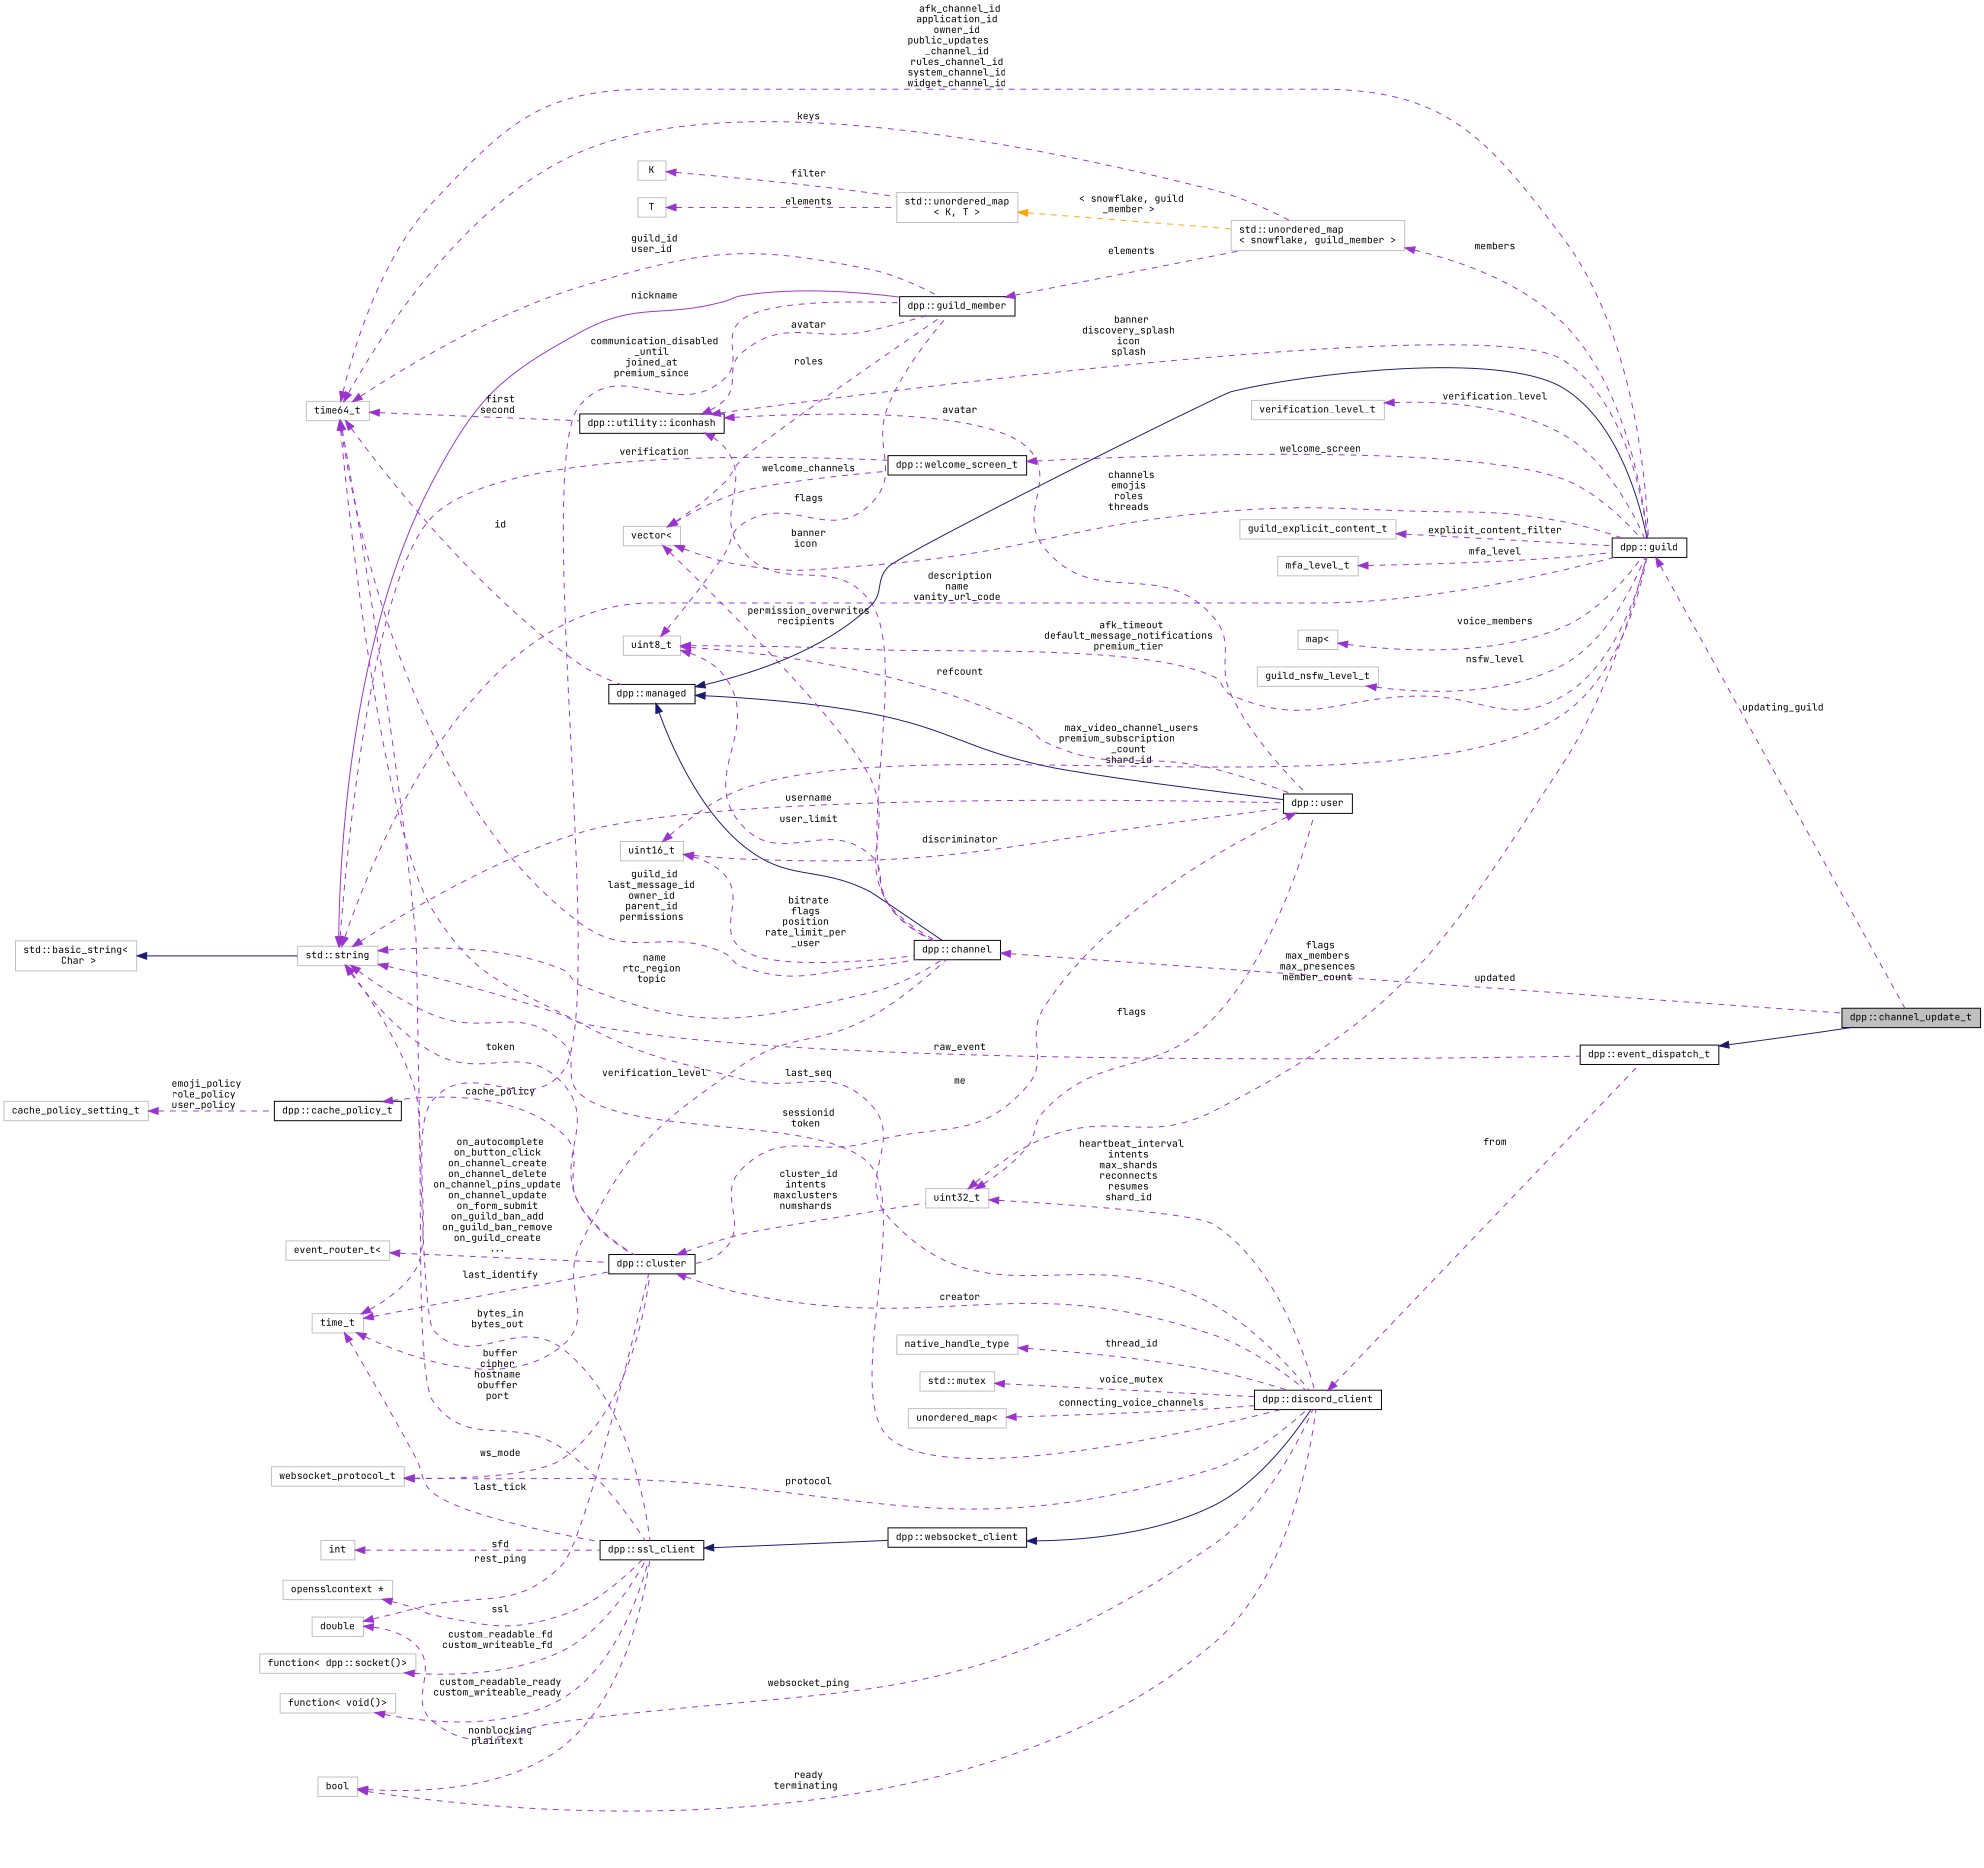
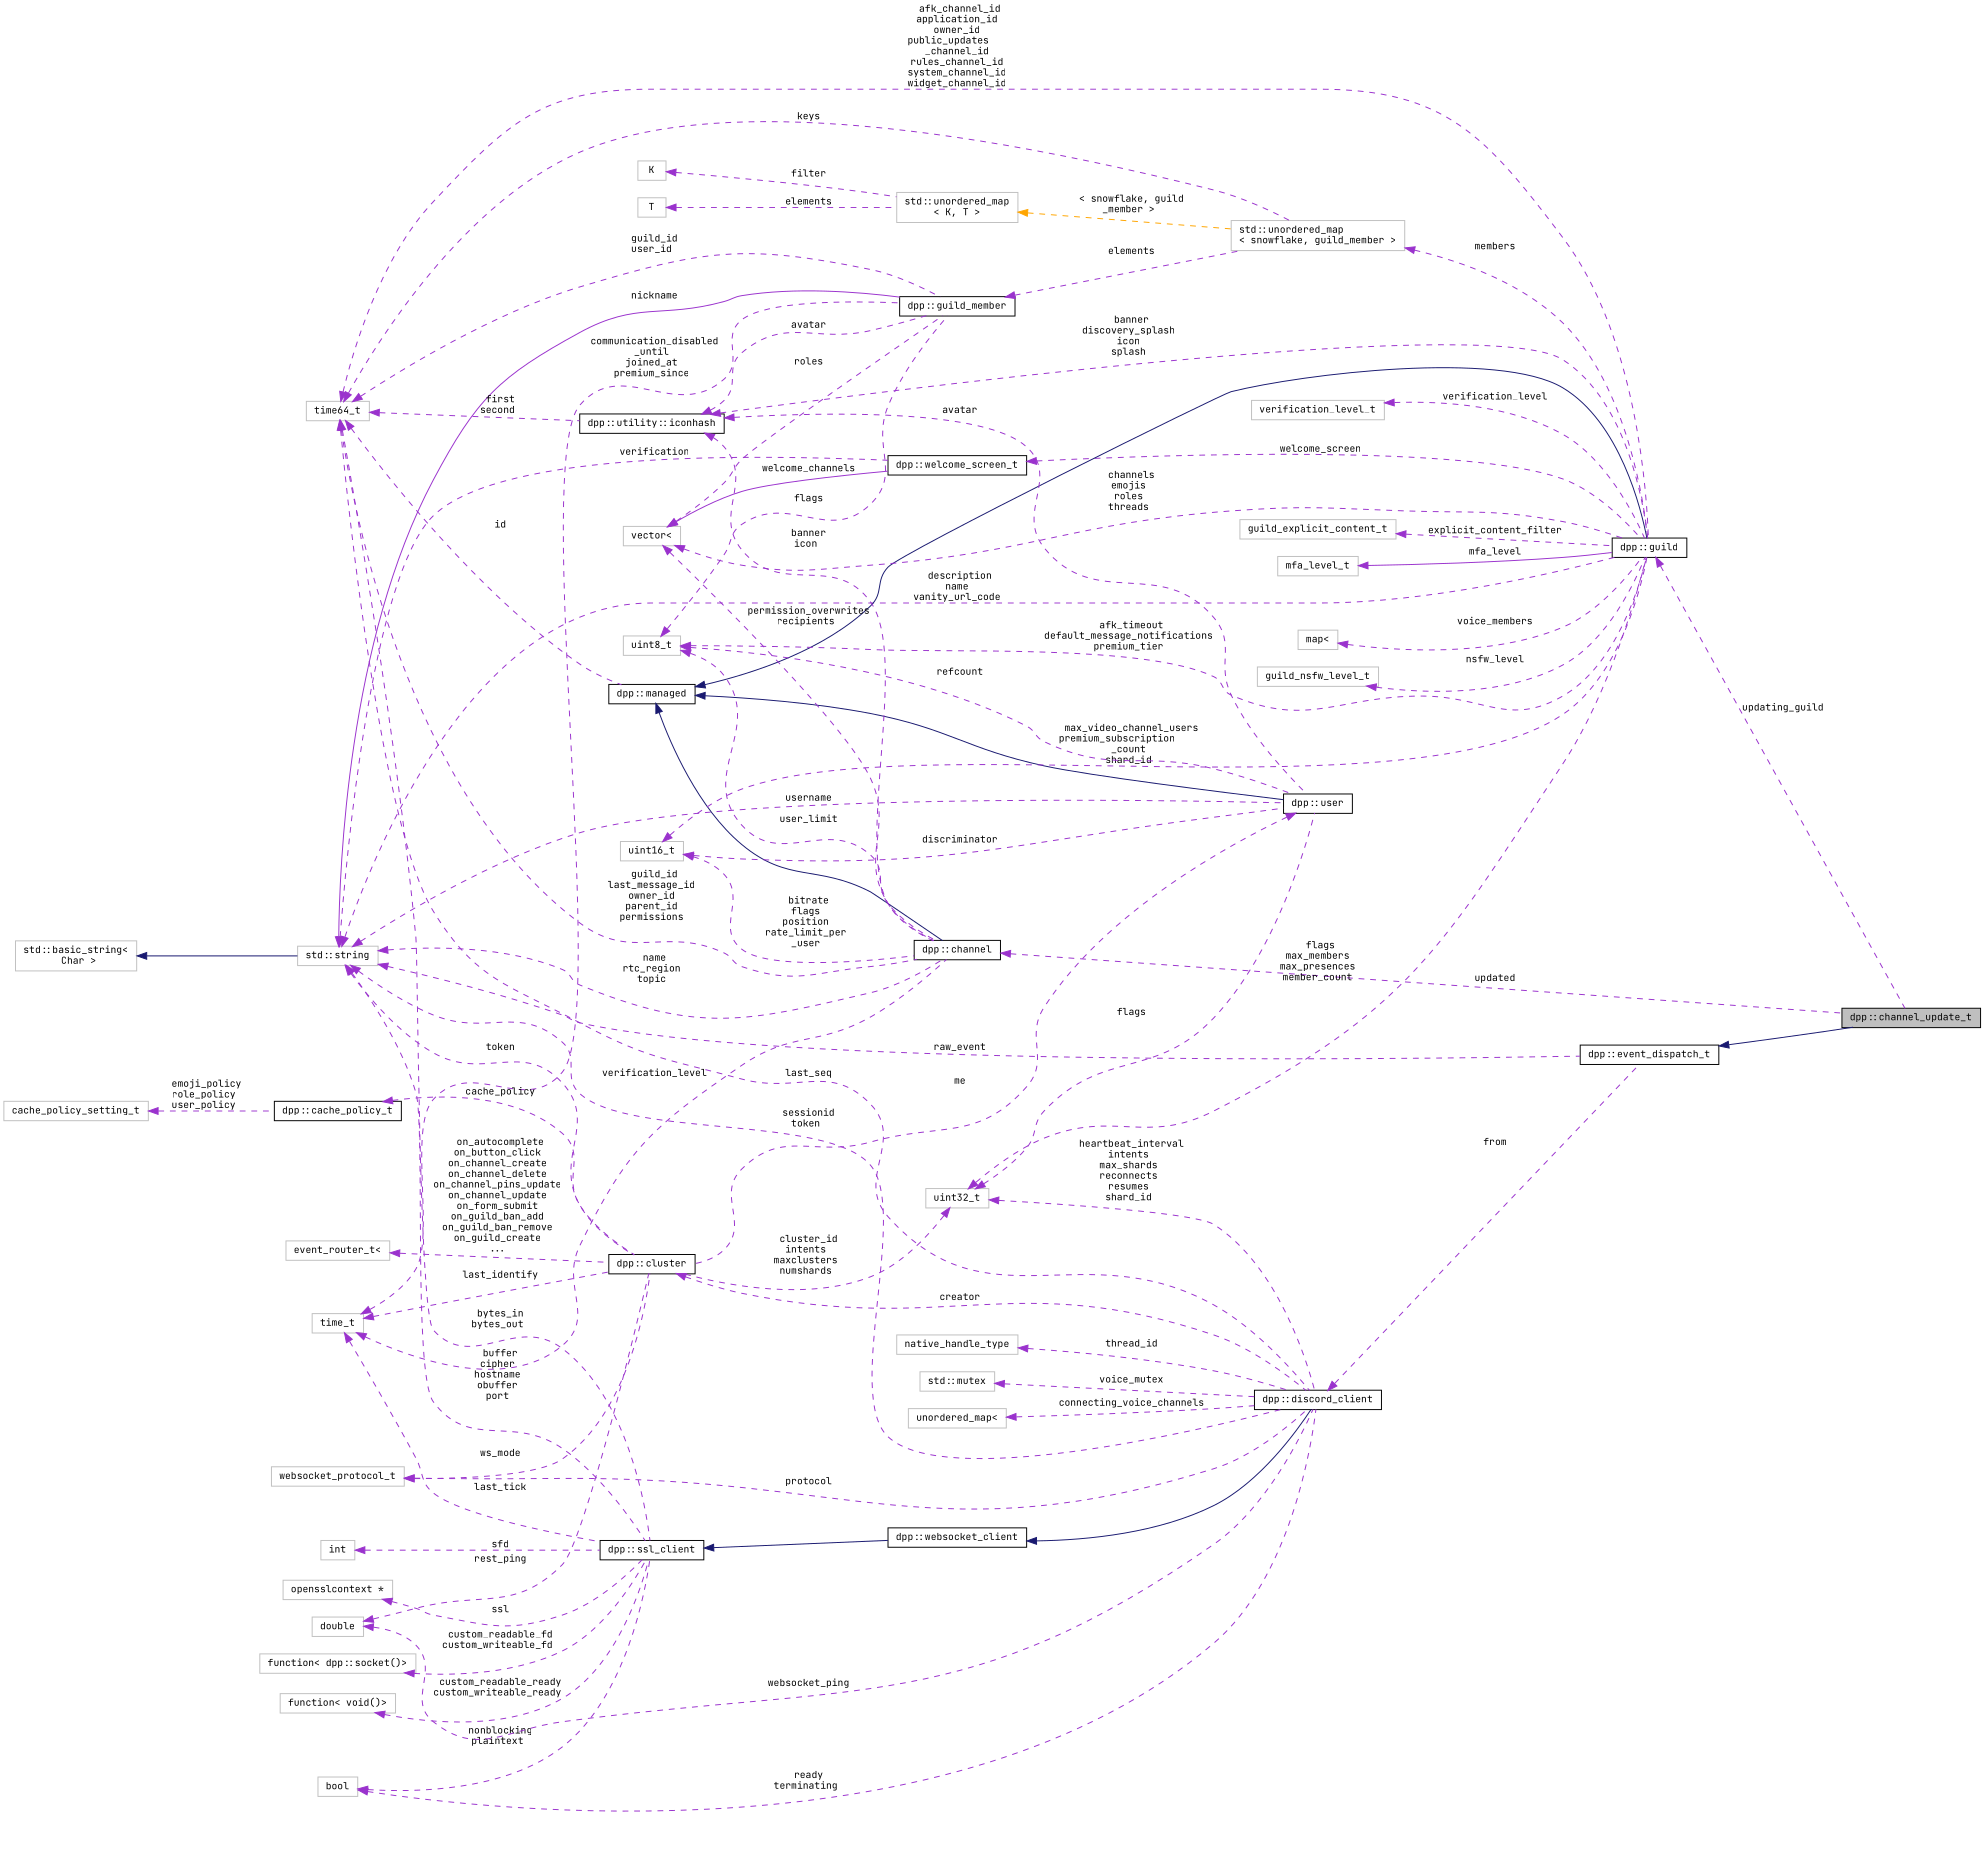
(778, 484) -> (778, 484)
(1490, 562) -> (1490, 562)
(805, 1223) -> (825, 1288)
